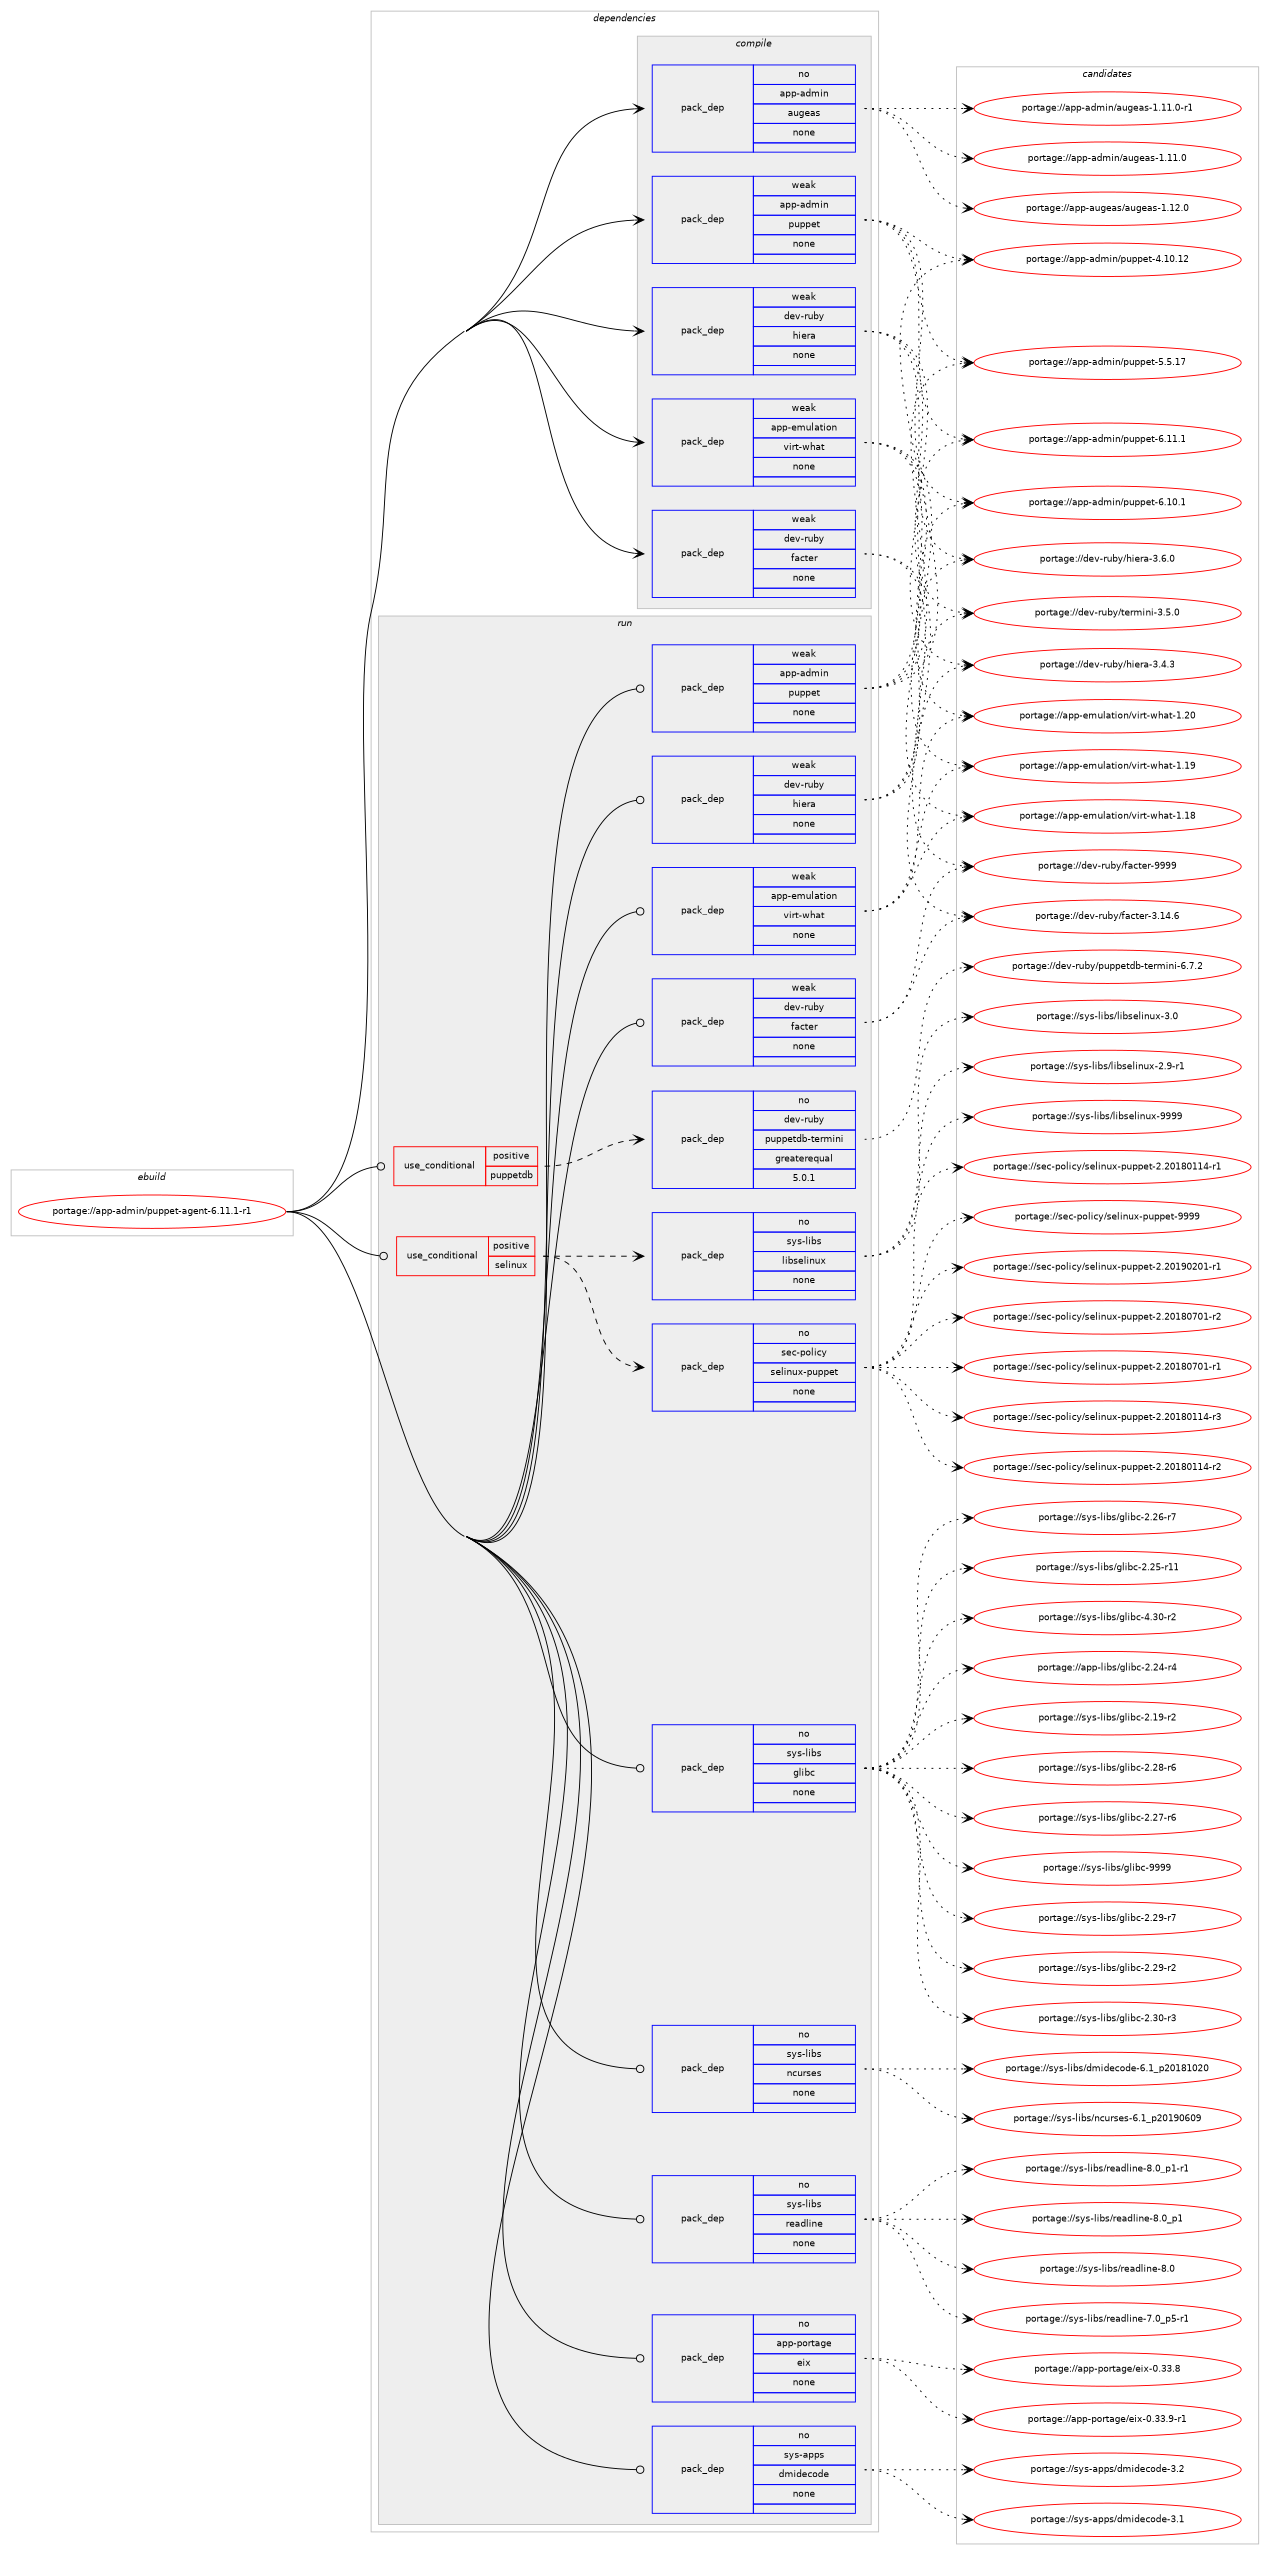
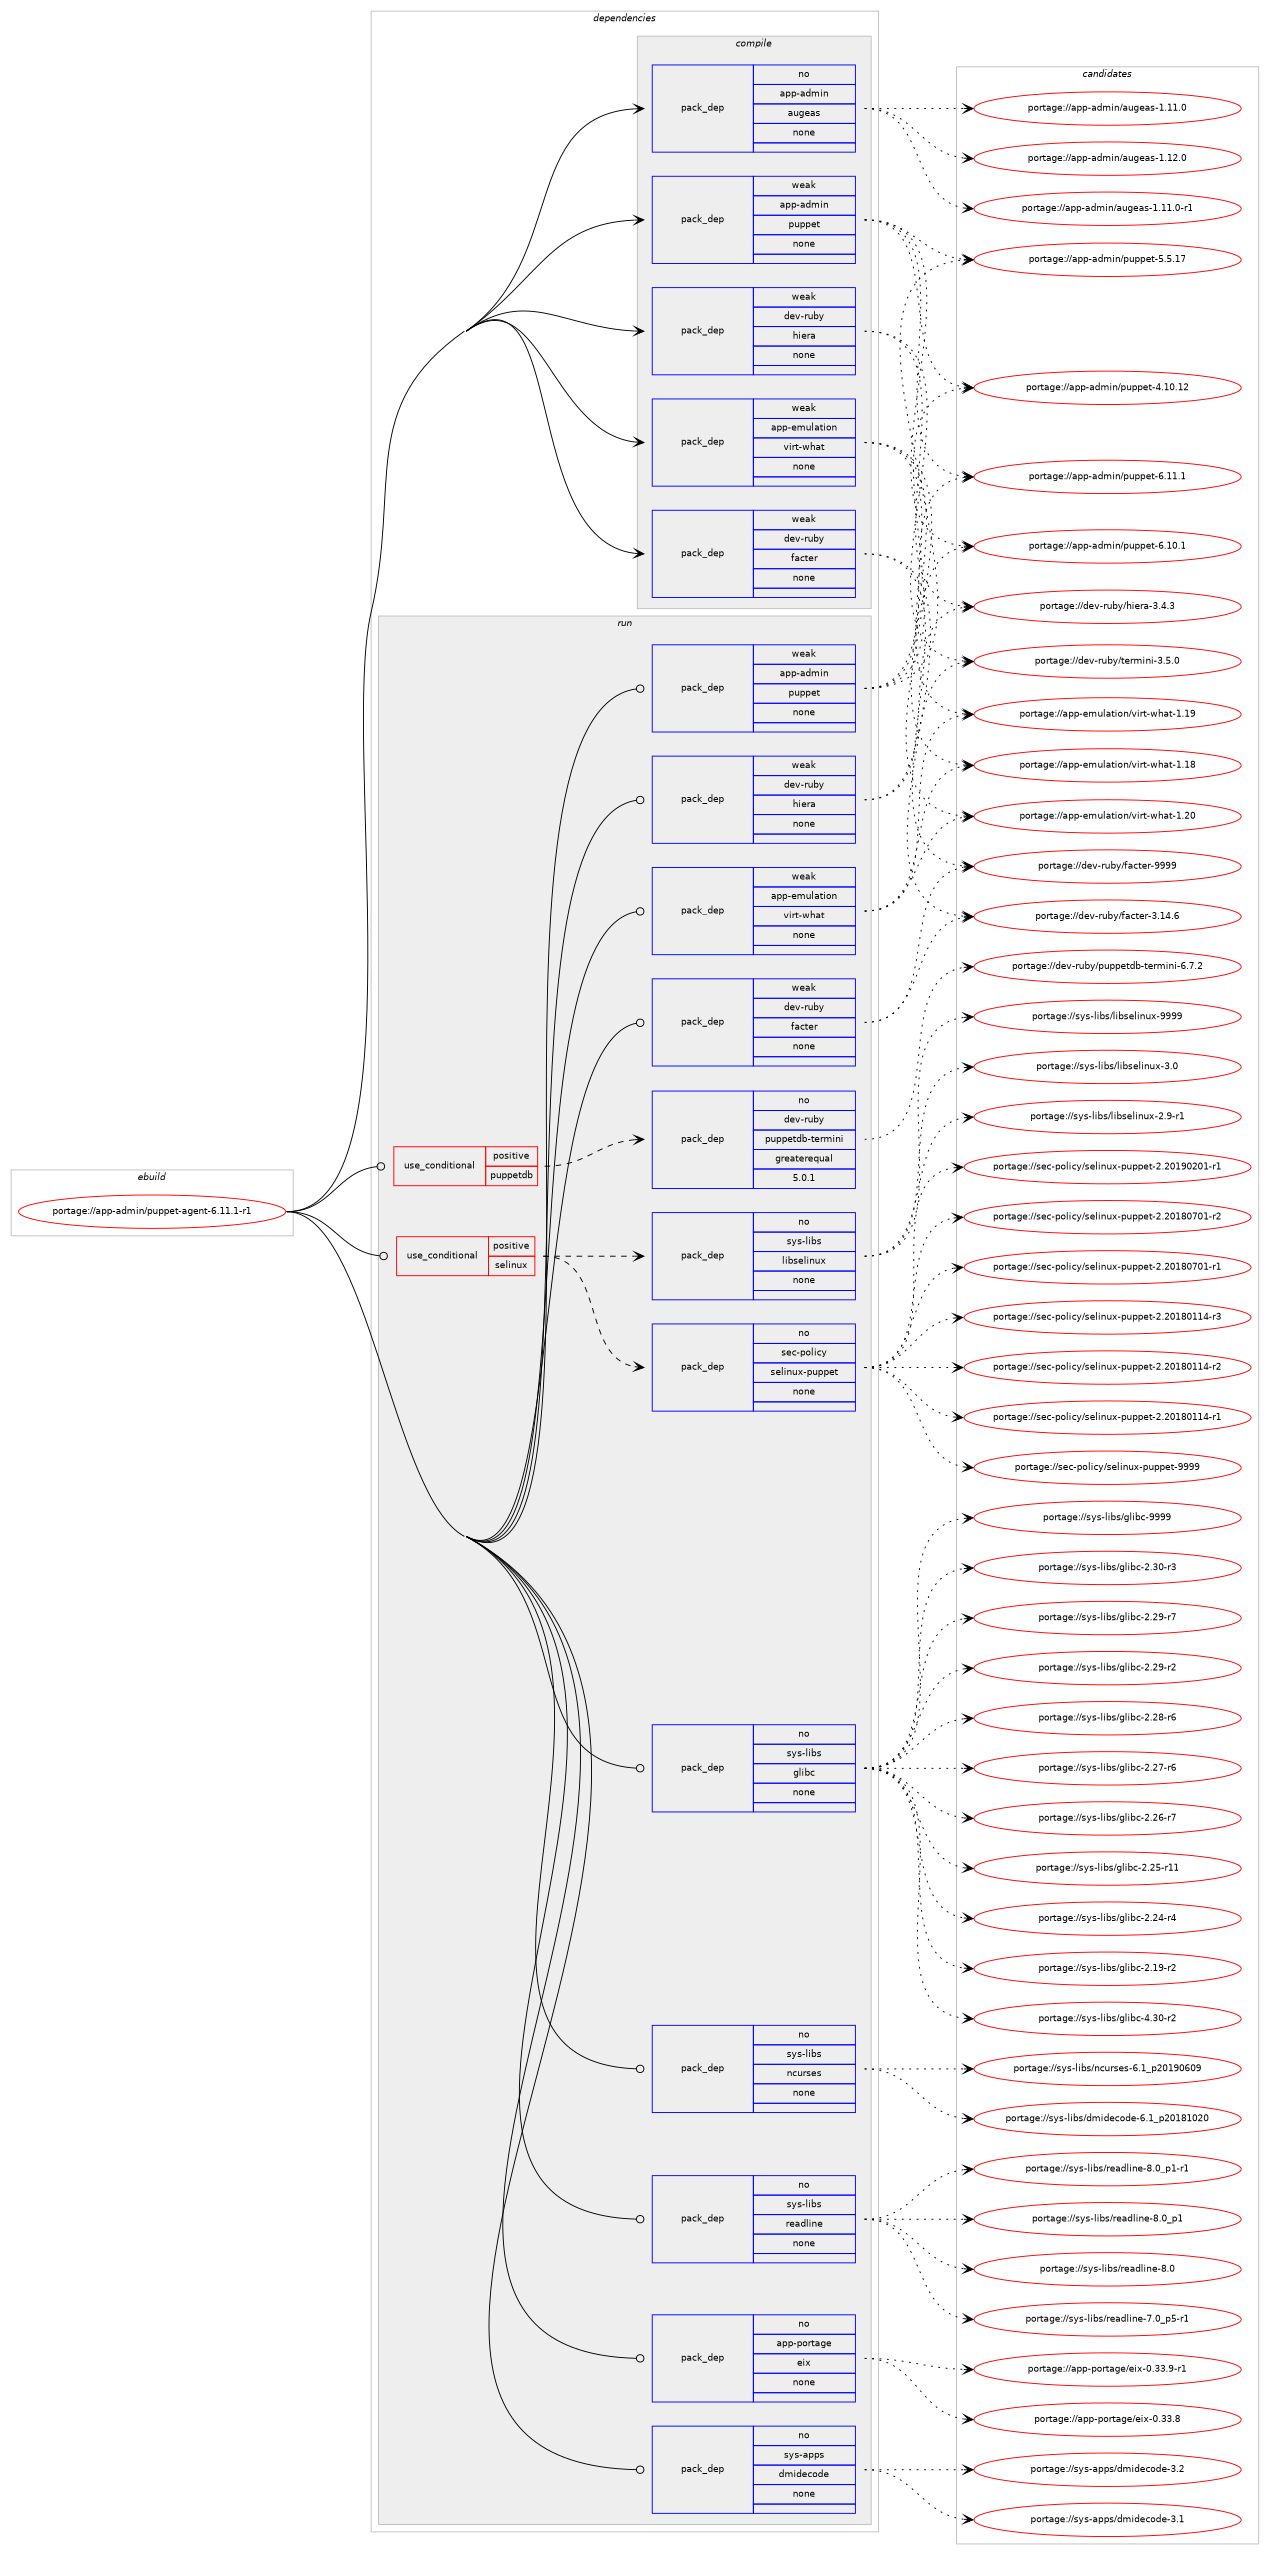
(1108, 209) -> (1108, 159)
(1108, 559) -> none
(1108, 1668) -> (1108, 1919)
